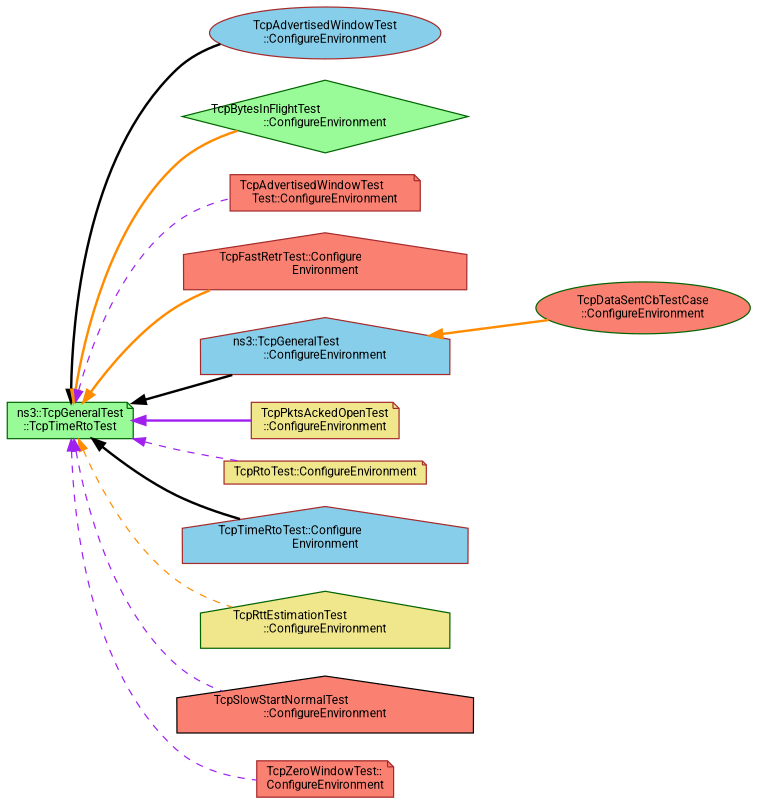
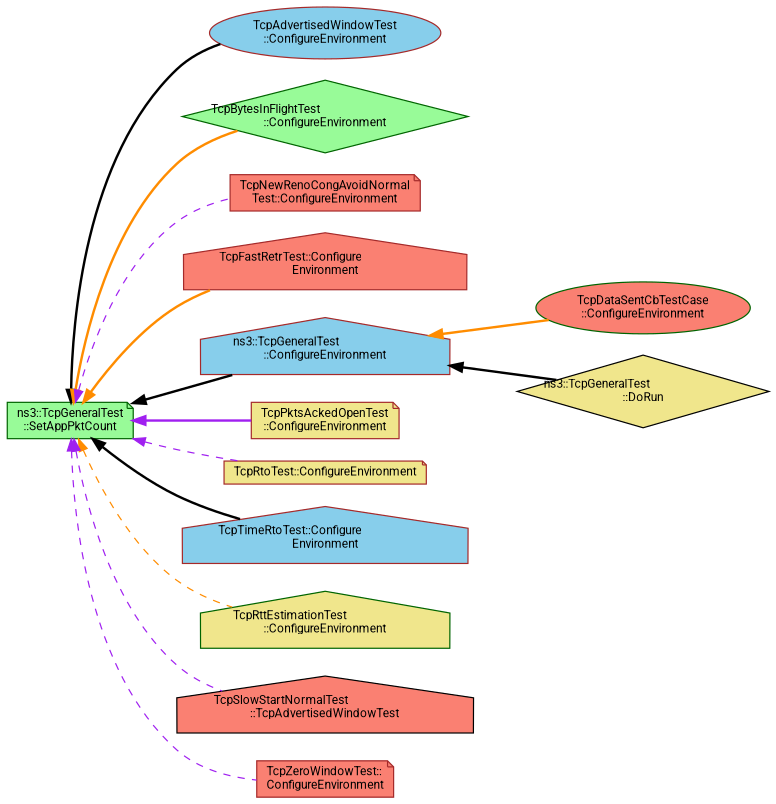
(325, 193) -> (325, 193)
none -> (643, 391)
(70, 421) -> (70, 421)
(325, 708) -> (325, 708)
